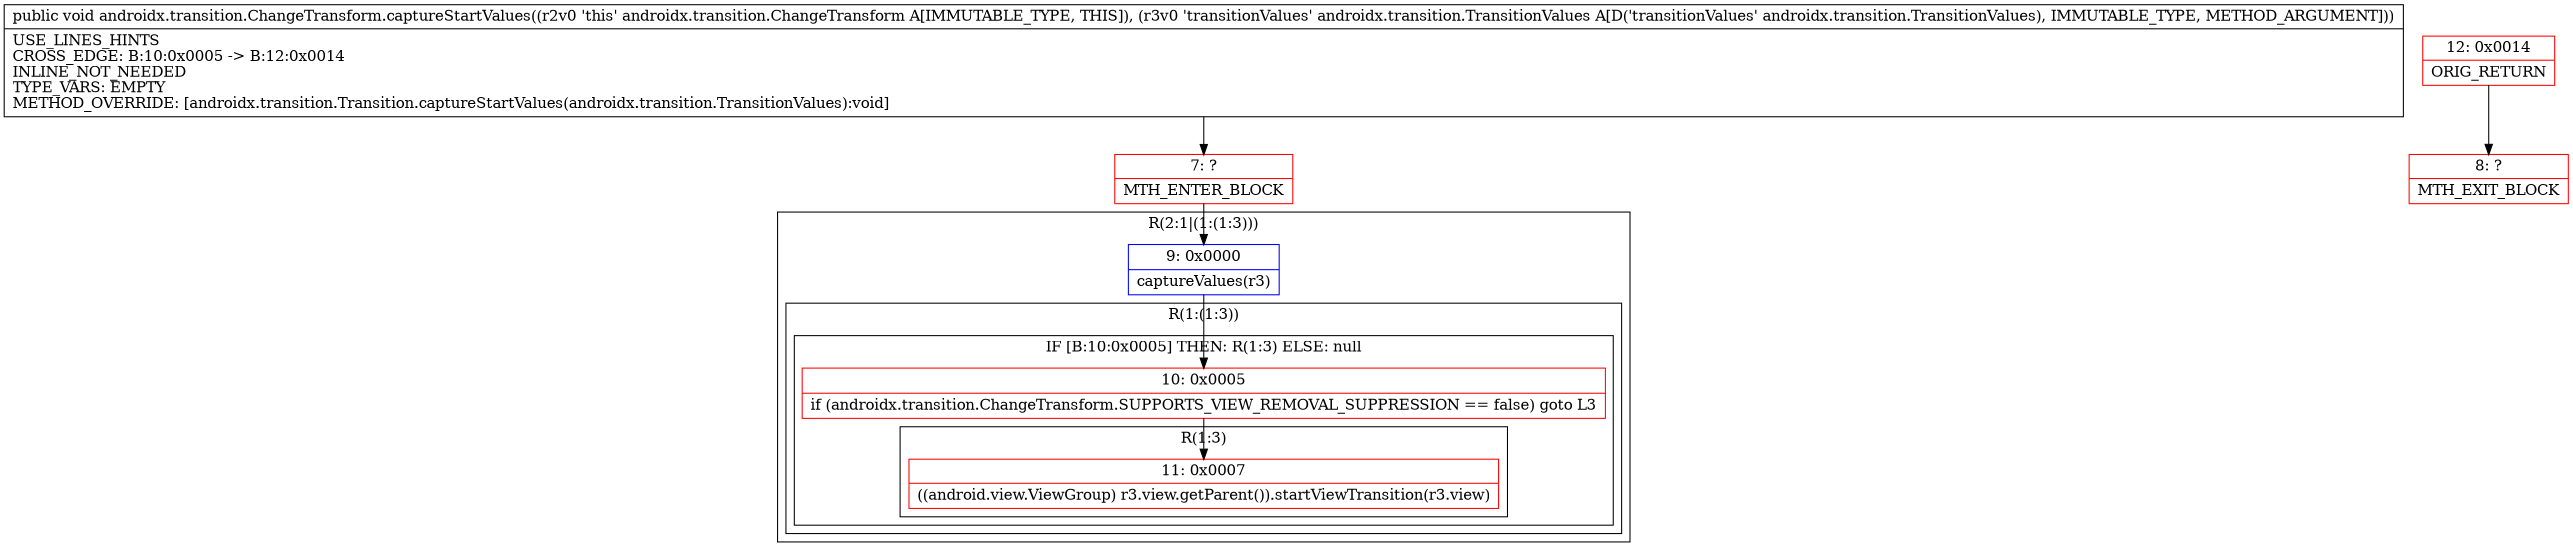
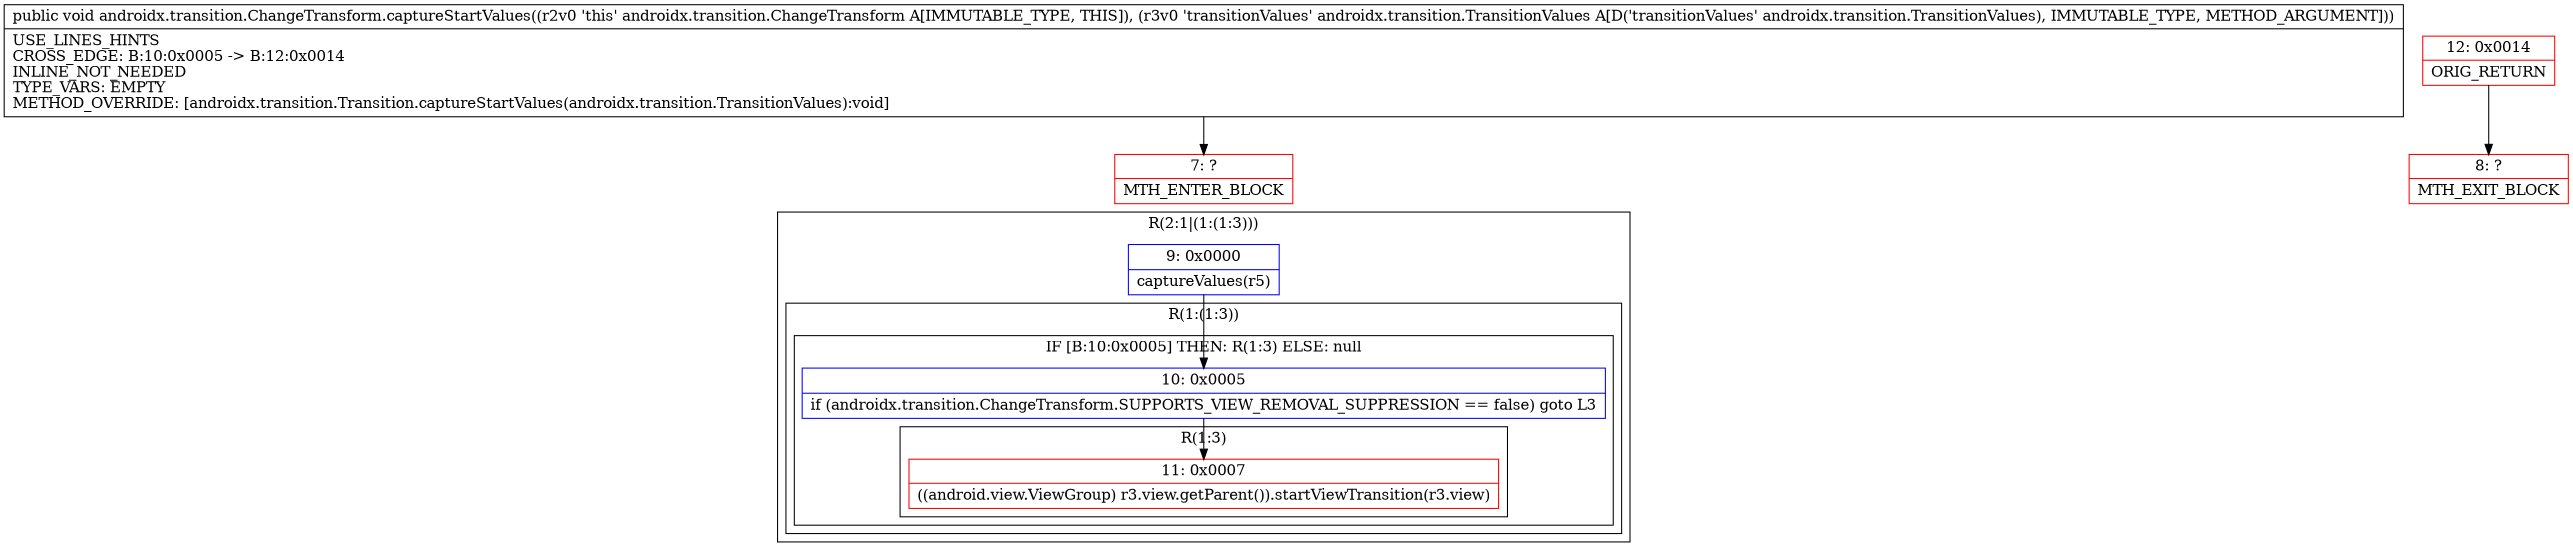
(1204, 219) -> none
(1204, 282) -> (1204, 282)
(1204, 393) -> (1204, 393)
